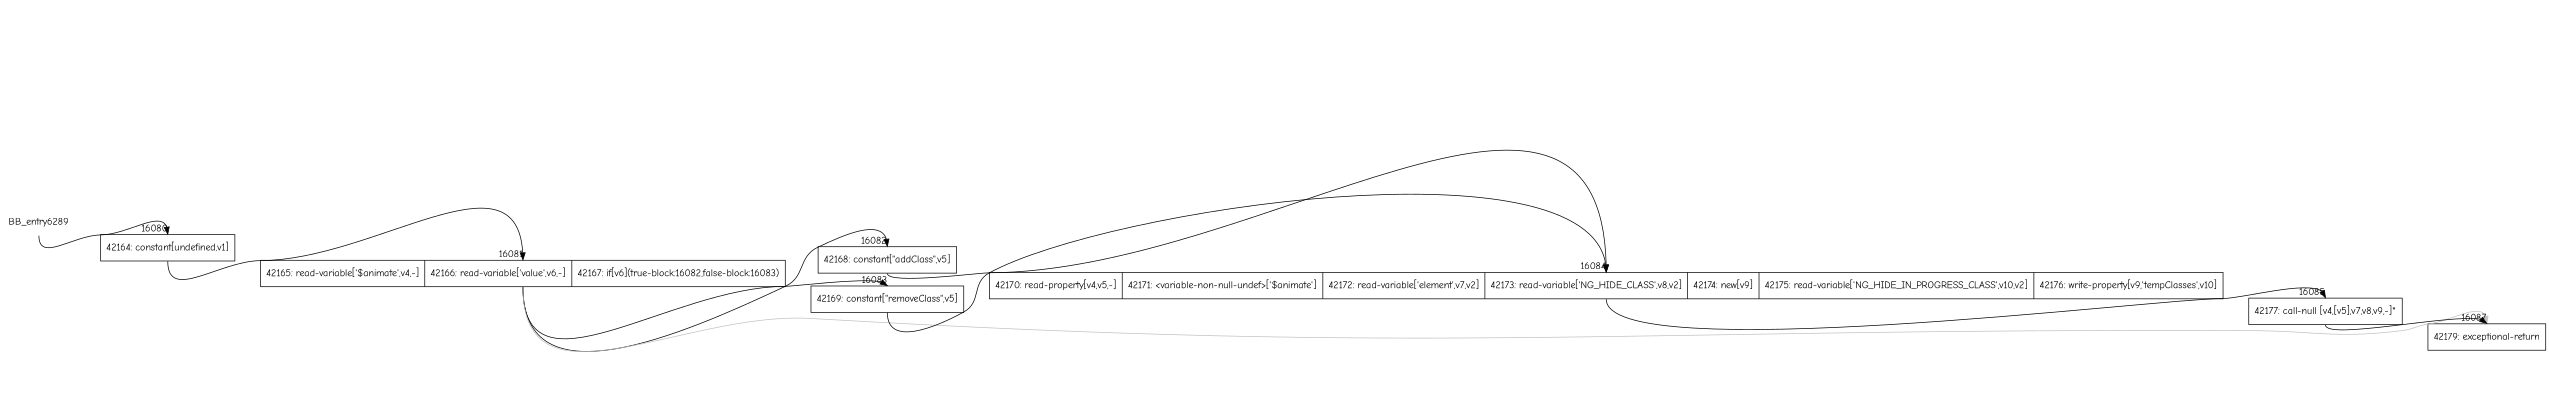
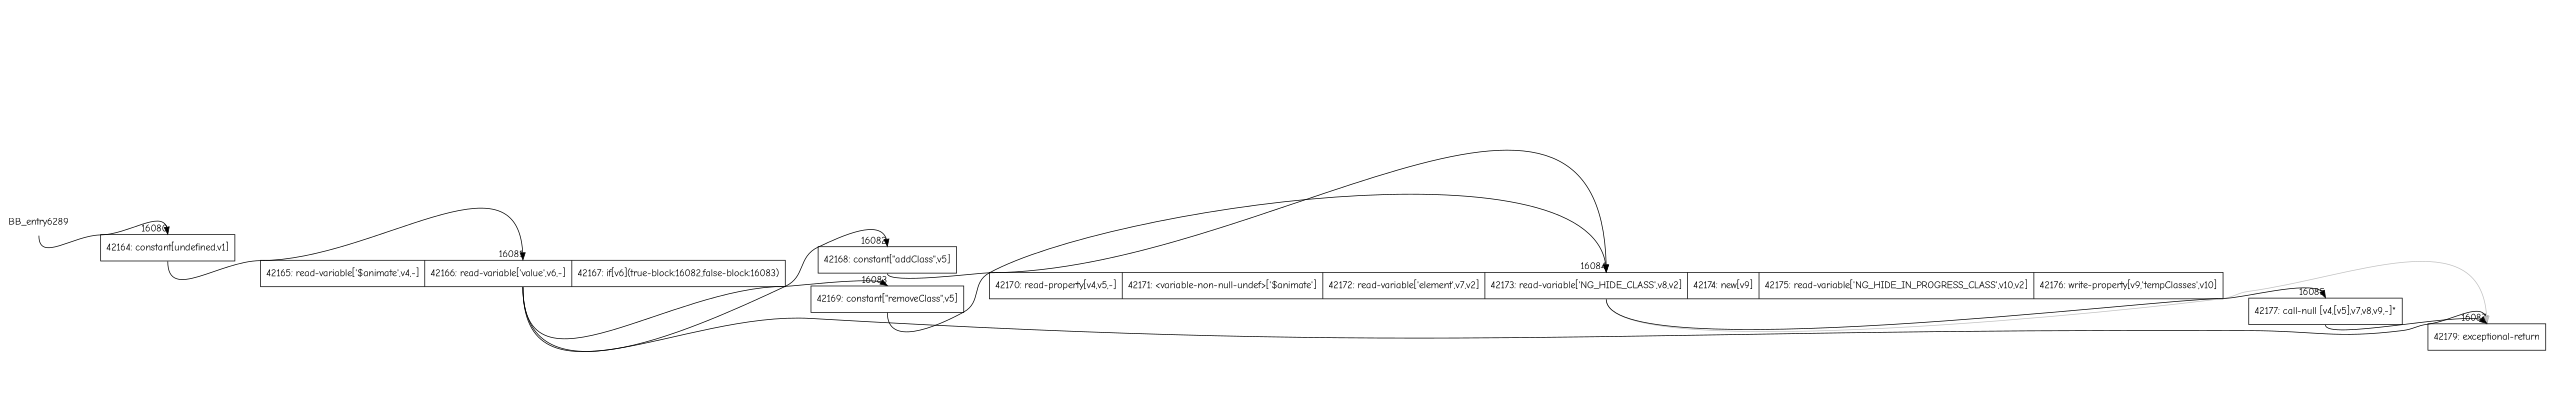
none -> (2288, 284)
(1485, 338) -> (1485, 338)
